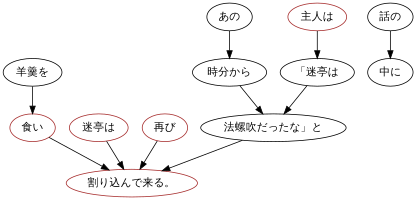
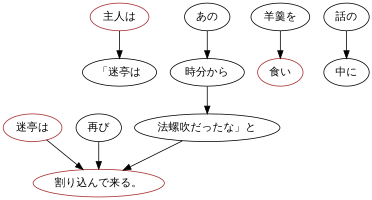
(298, 97) -> none
(165, 128) -> (99, 128)
(76, 152) -> none
